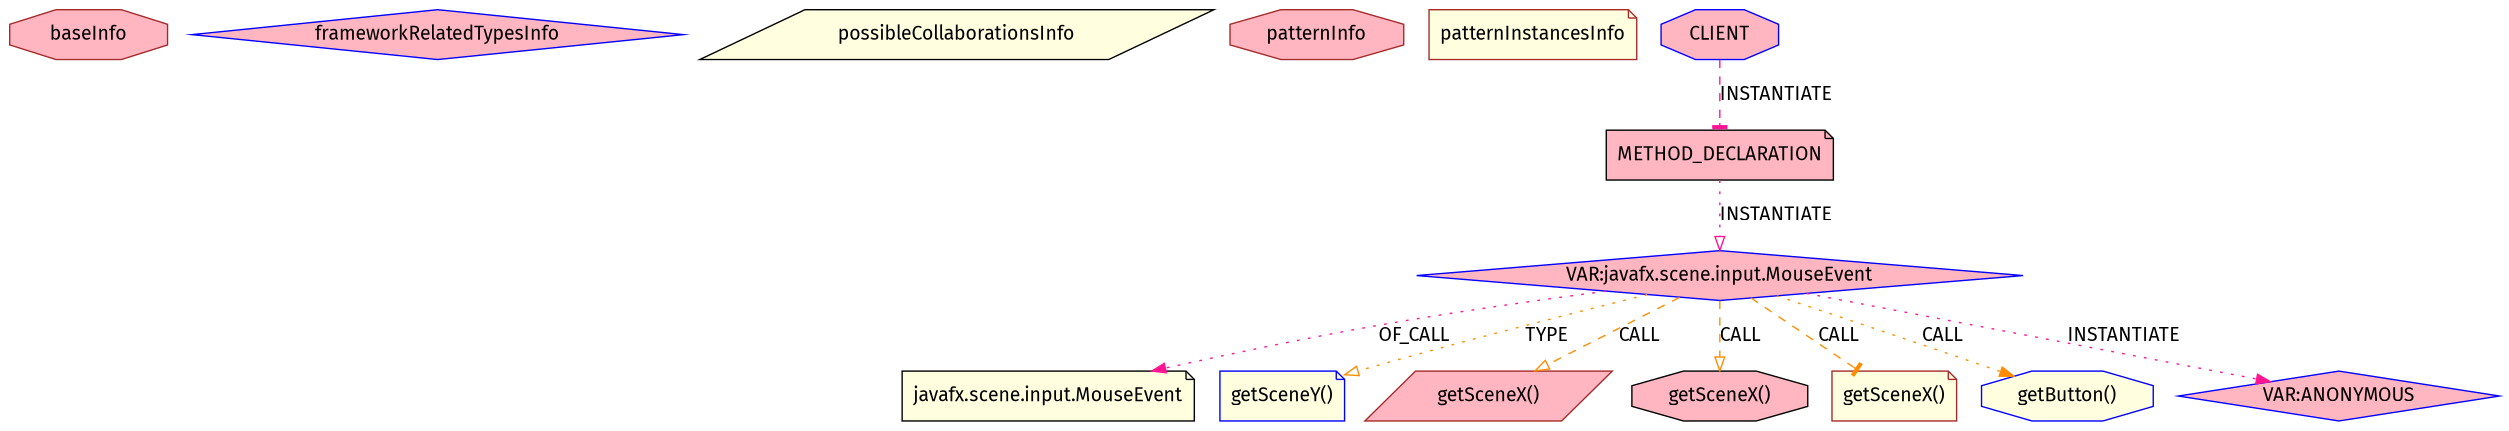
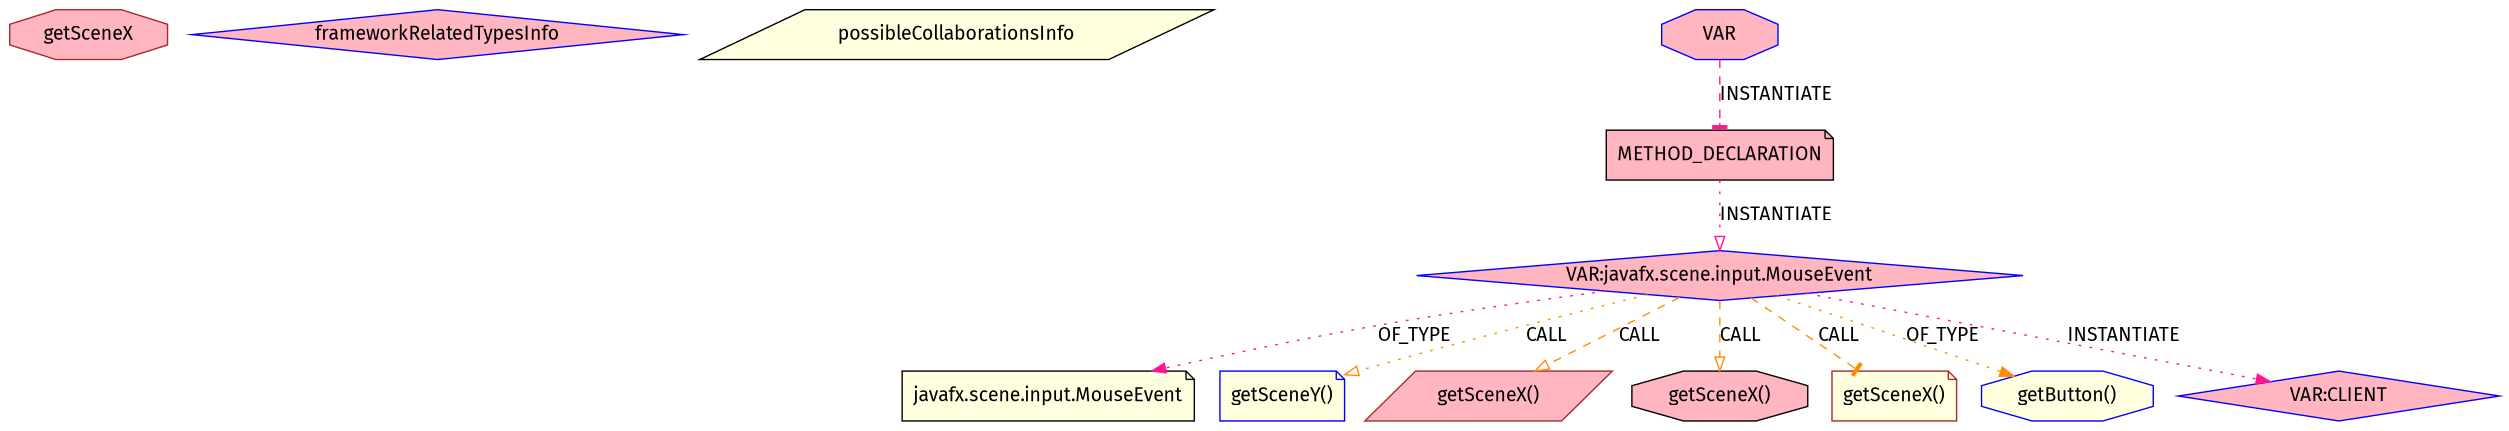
(89, 35) -> (89, 35)
(1317, 35) -> none
(1533, 35) -> none
(1720, 35) -> (1720, 35)
(1414, 336) -> (1414, 336)
(1547, 336) -> (1547, 336)
(1943, 336) -> (1943, 336)
(2339, 396) -> (2339, 396)
